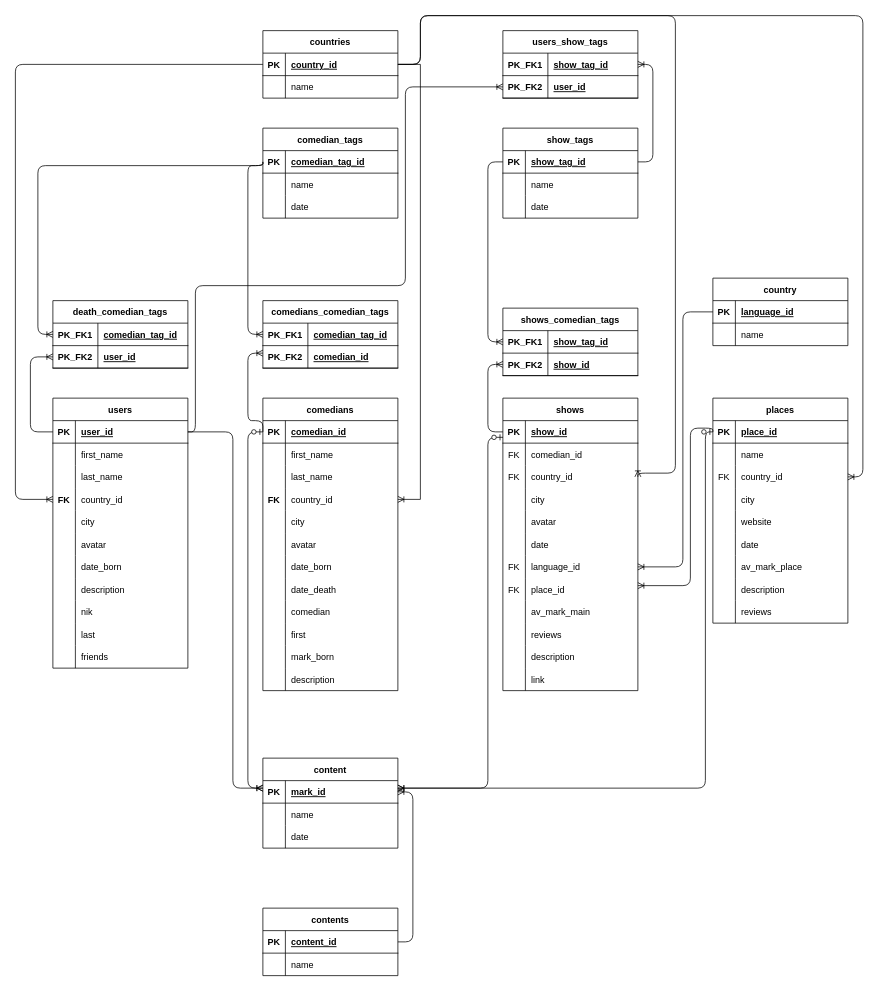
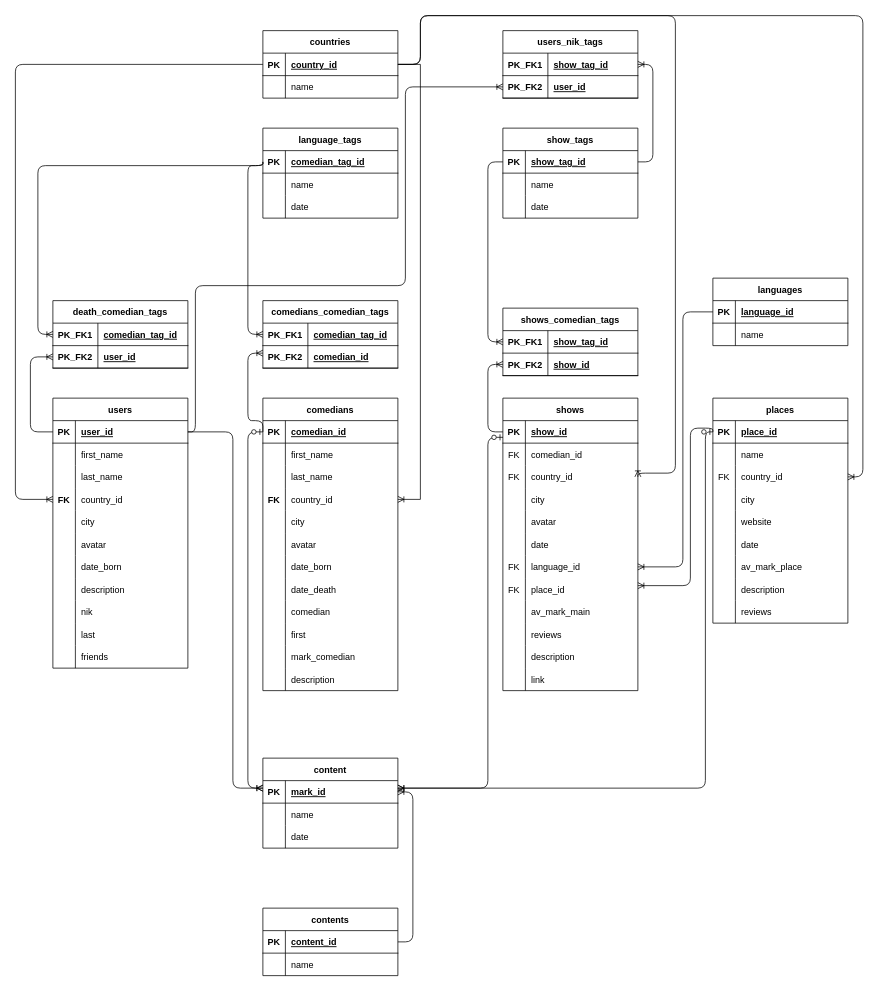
(570, 42) -> (570, 42)
(330, 140) -> (330, 140)
(780, 290) -> (780, 290)
(314, 657) -> (323, 657)
